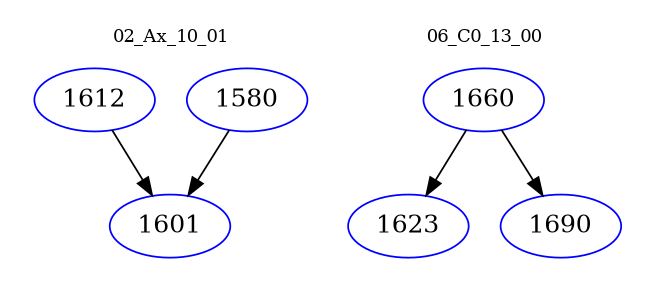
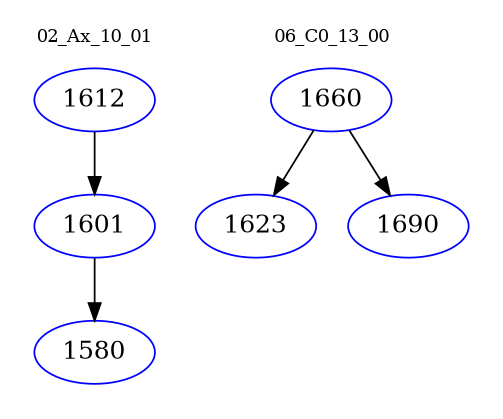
(214, 155) -> (95, 281)
